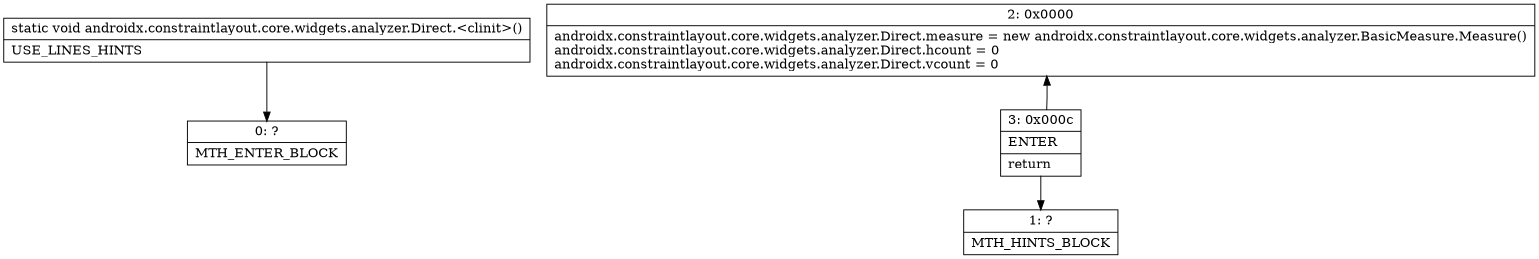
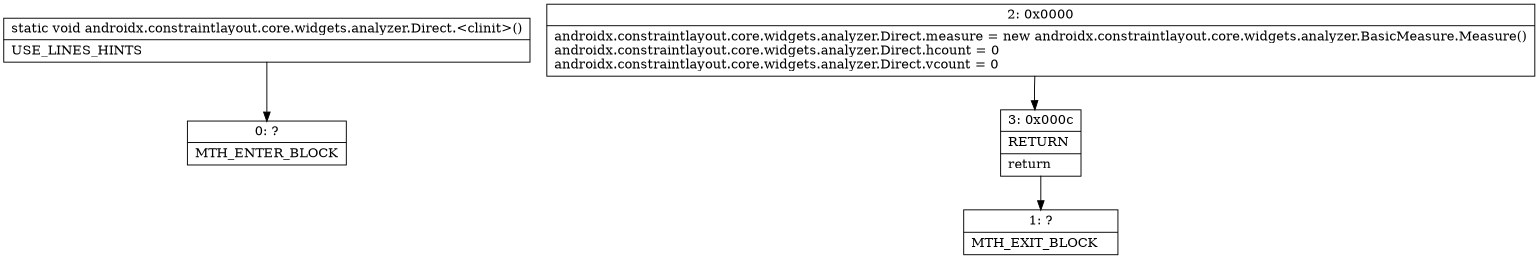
(1047, 98) -> (1035, 88)
(1033, 142) -> (1038, 142)
(1041, 243) -> (1035, 243)
